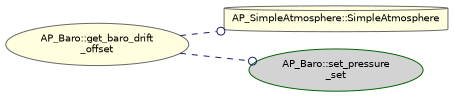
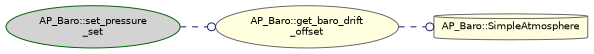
(336, 19) -> (511, 27)
(214, 57) -> (194, 27)
